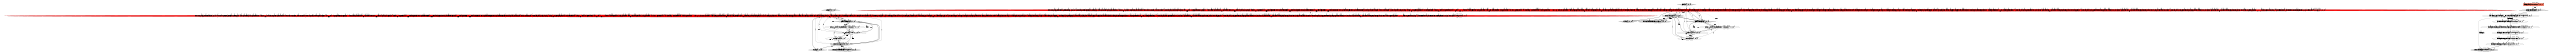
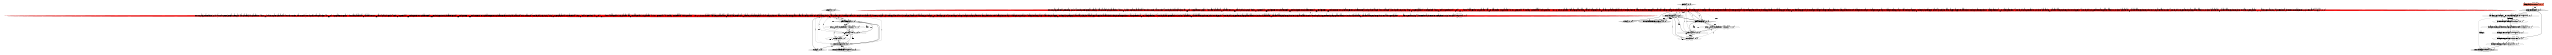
(2510, 35) -> (2542, 31)
